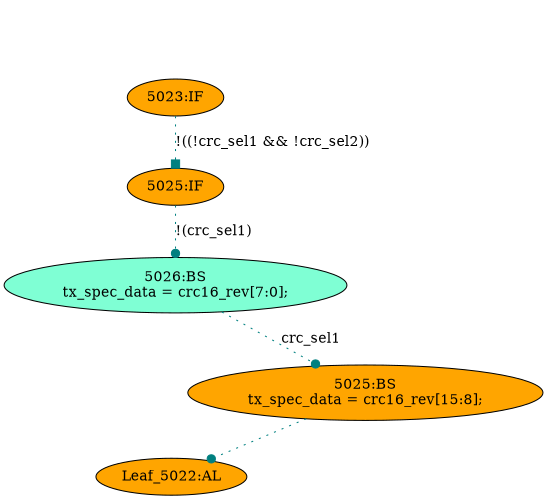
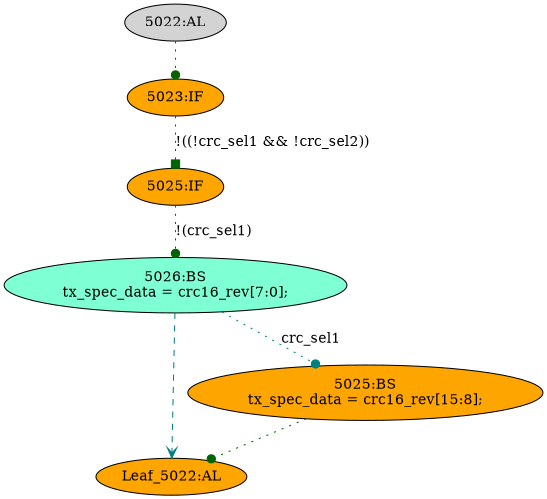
none -> (176, 23)
(176, 137) -> (176, 137)
(176, 227) -> (176, 227)
none -> (173, 380)
(261, 438) -> (261, 438)
